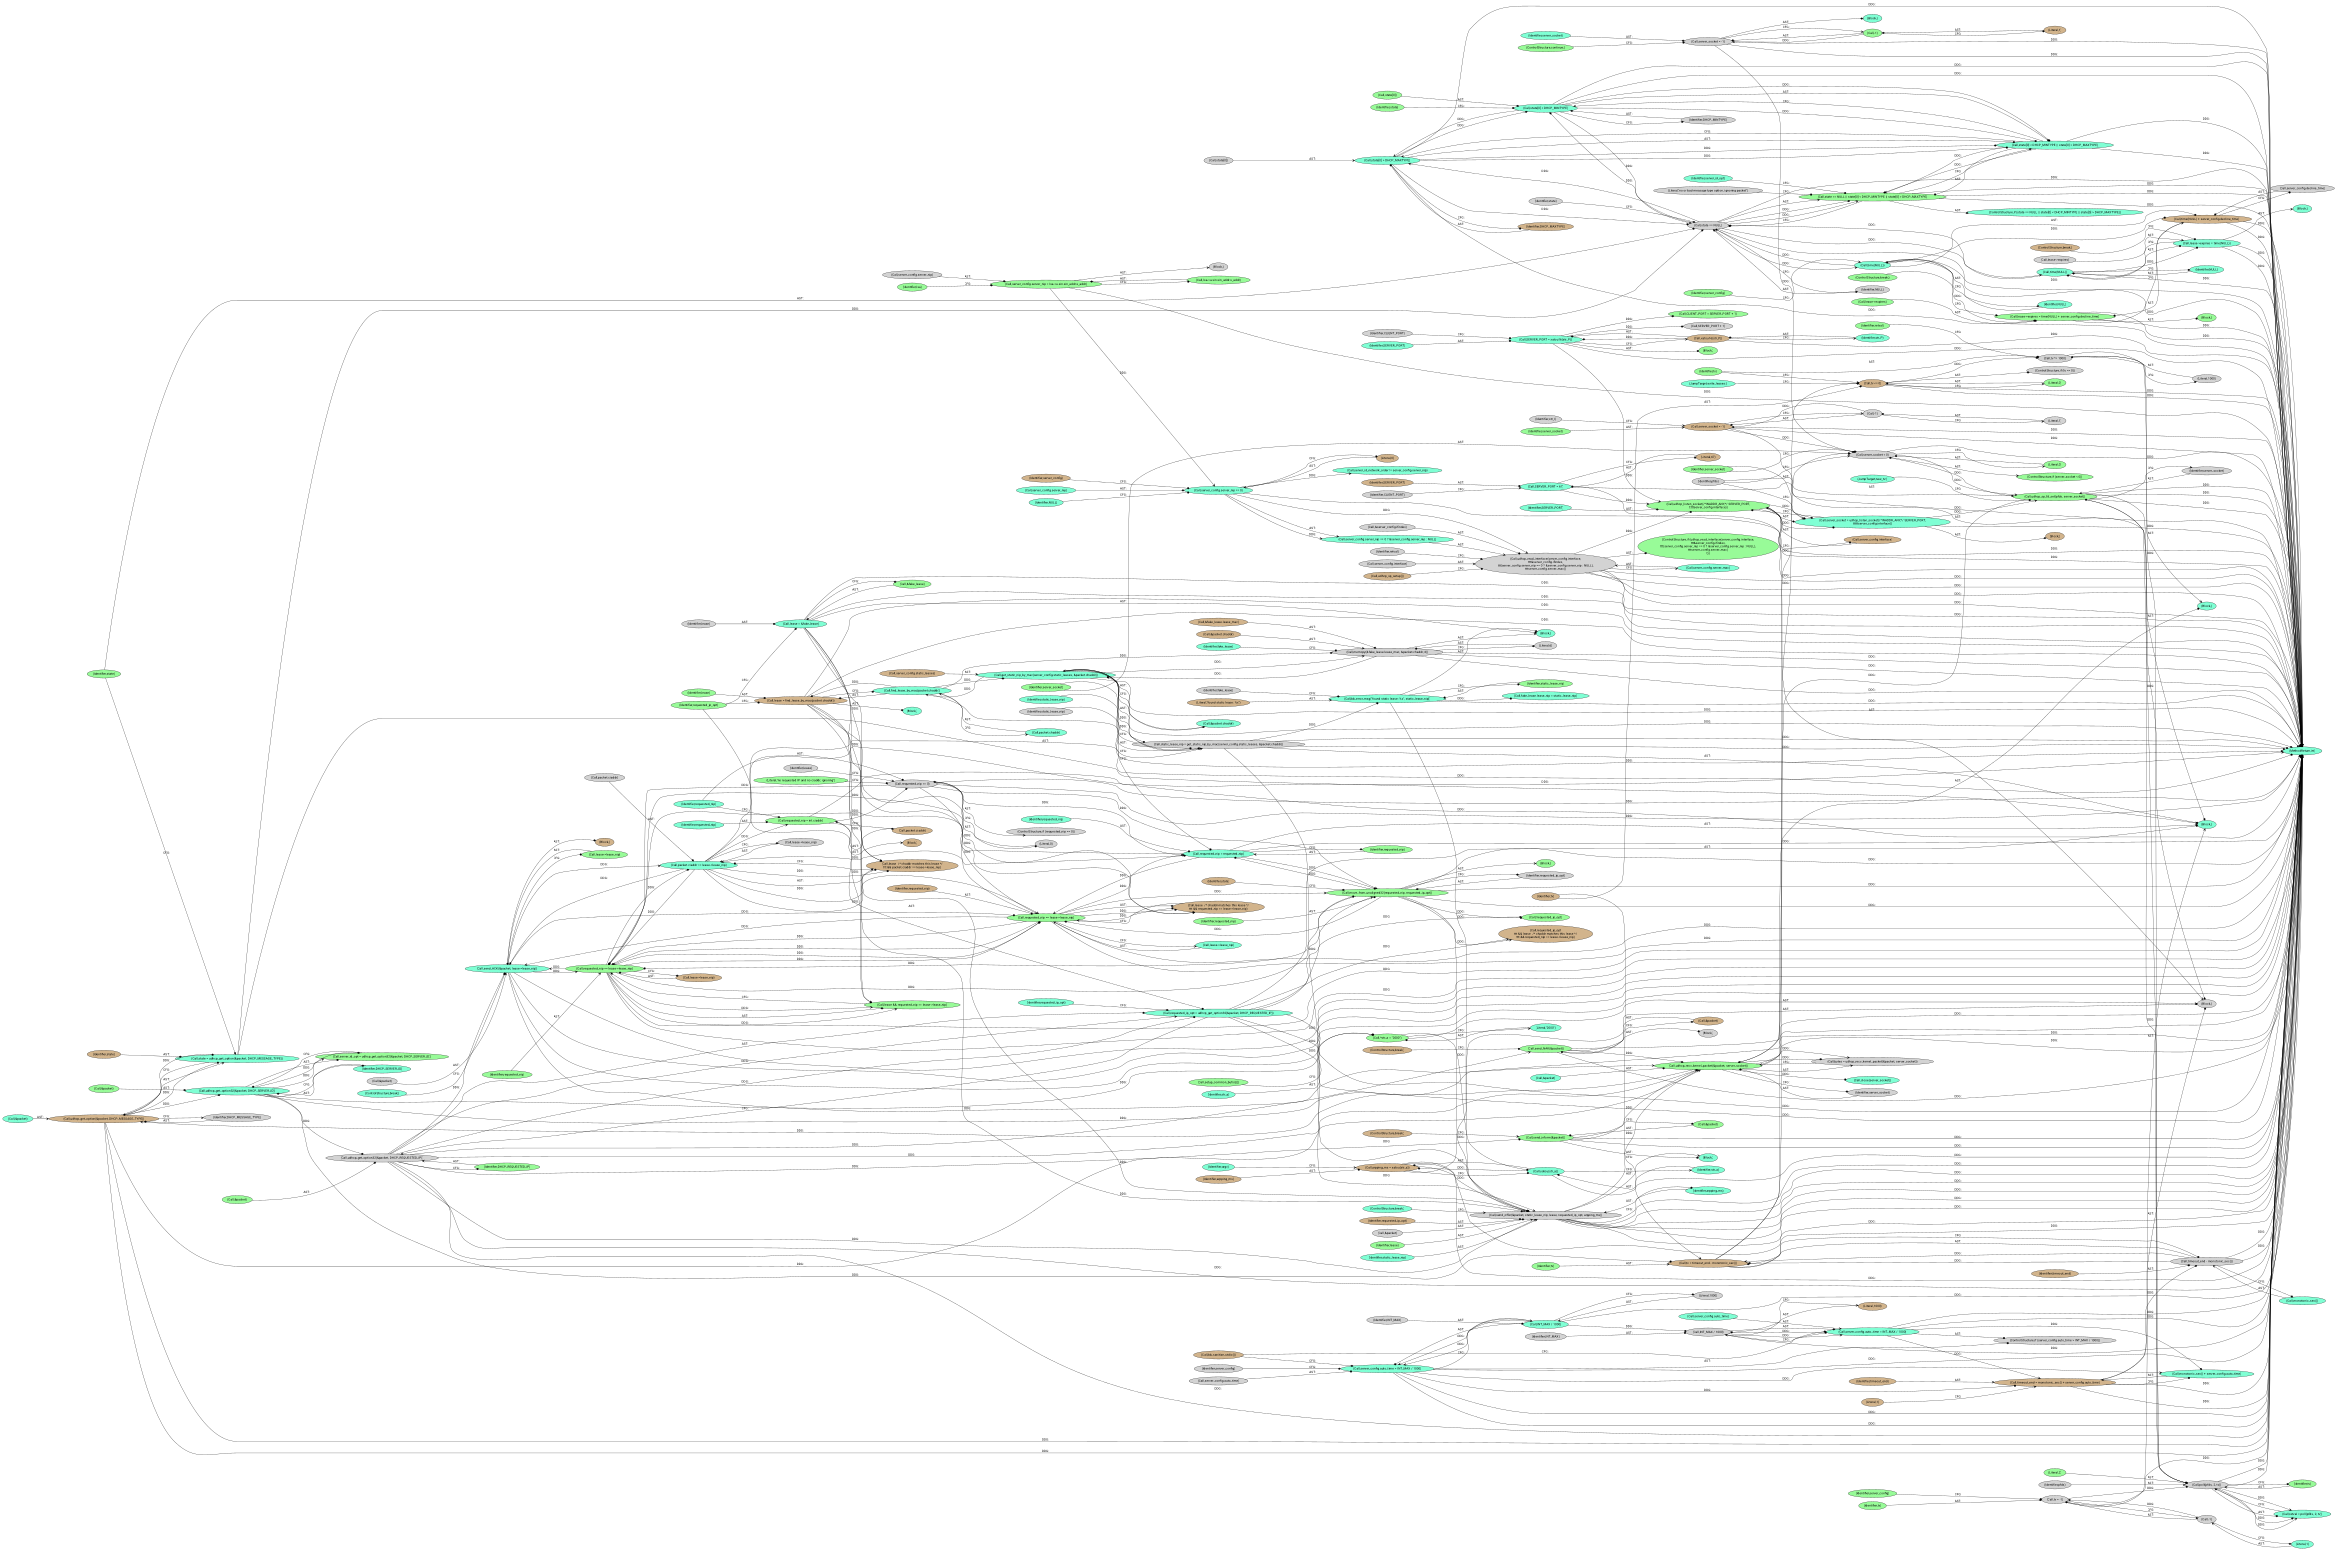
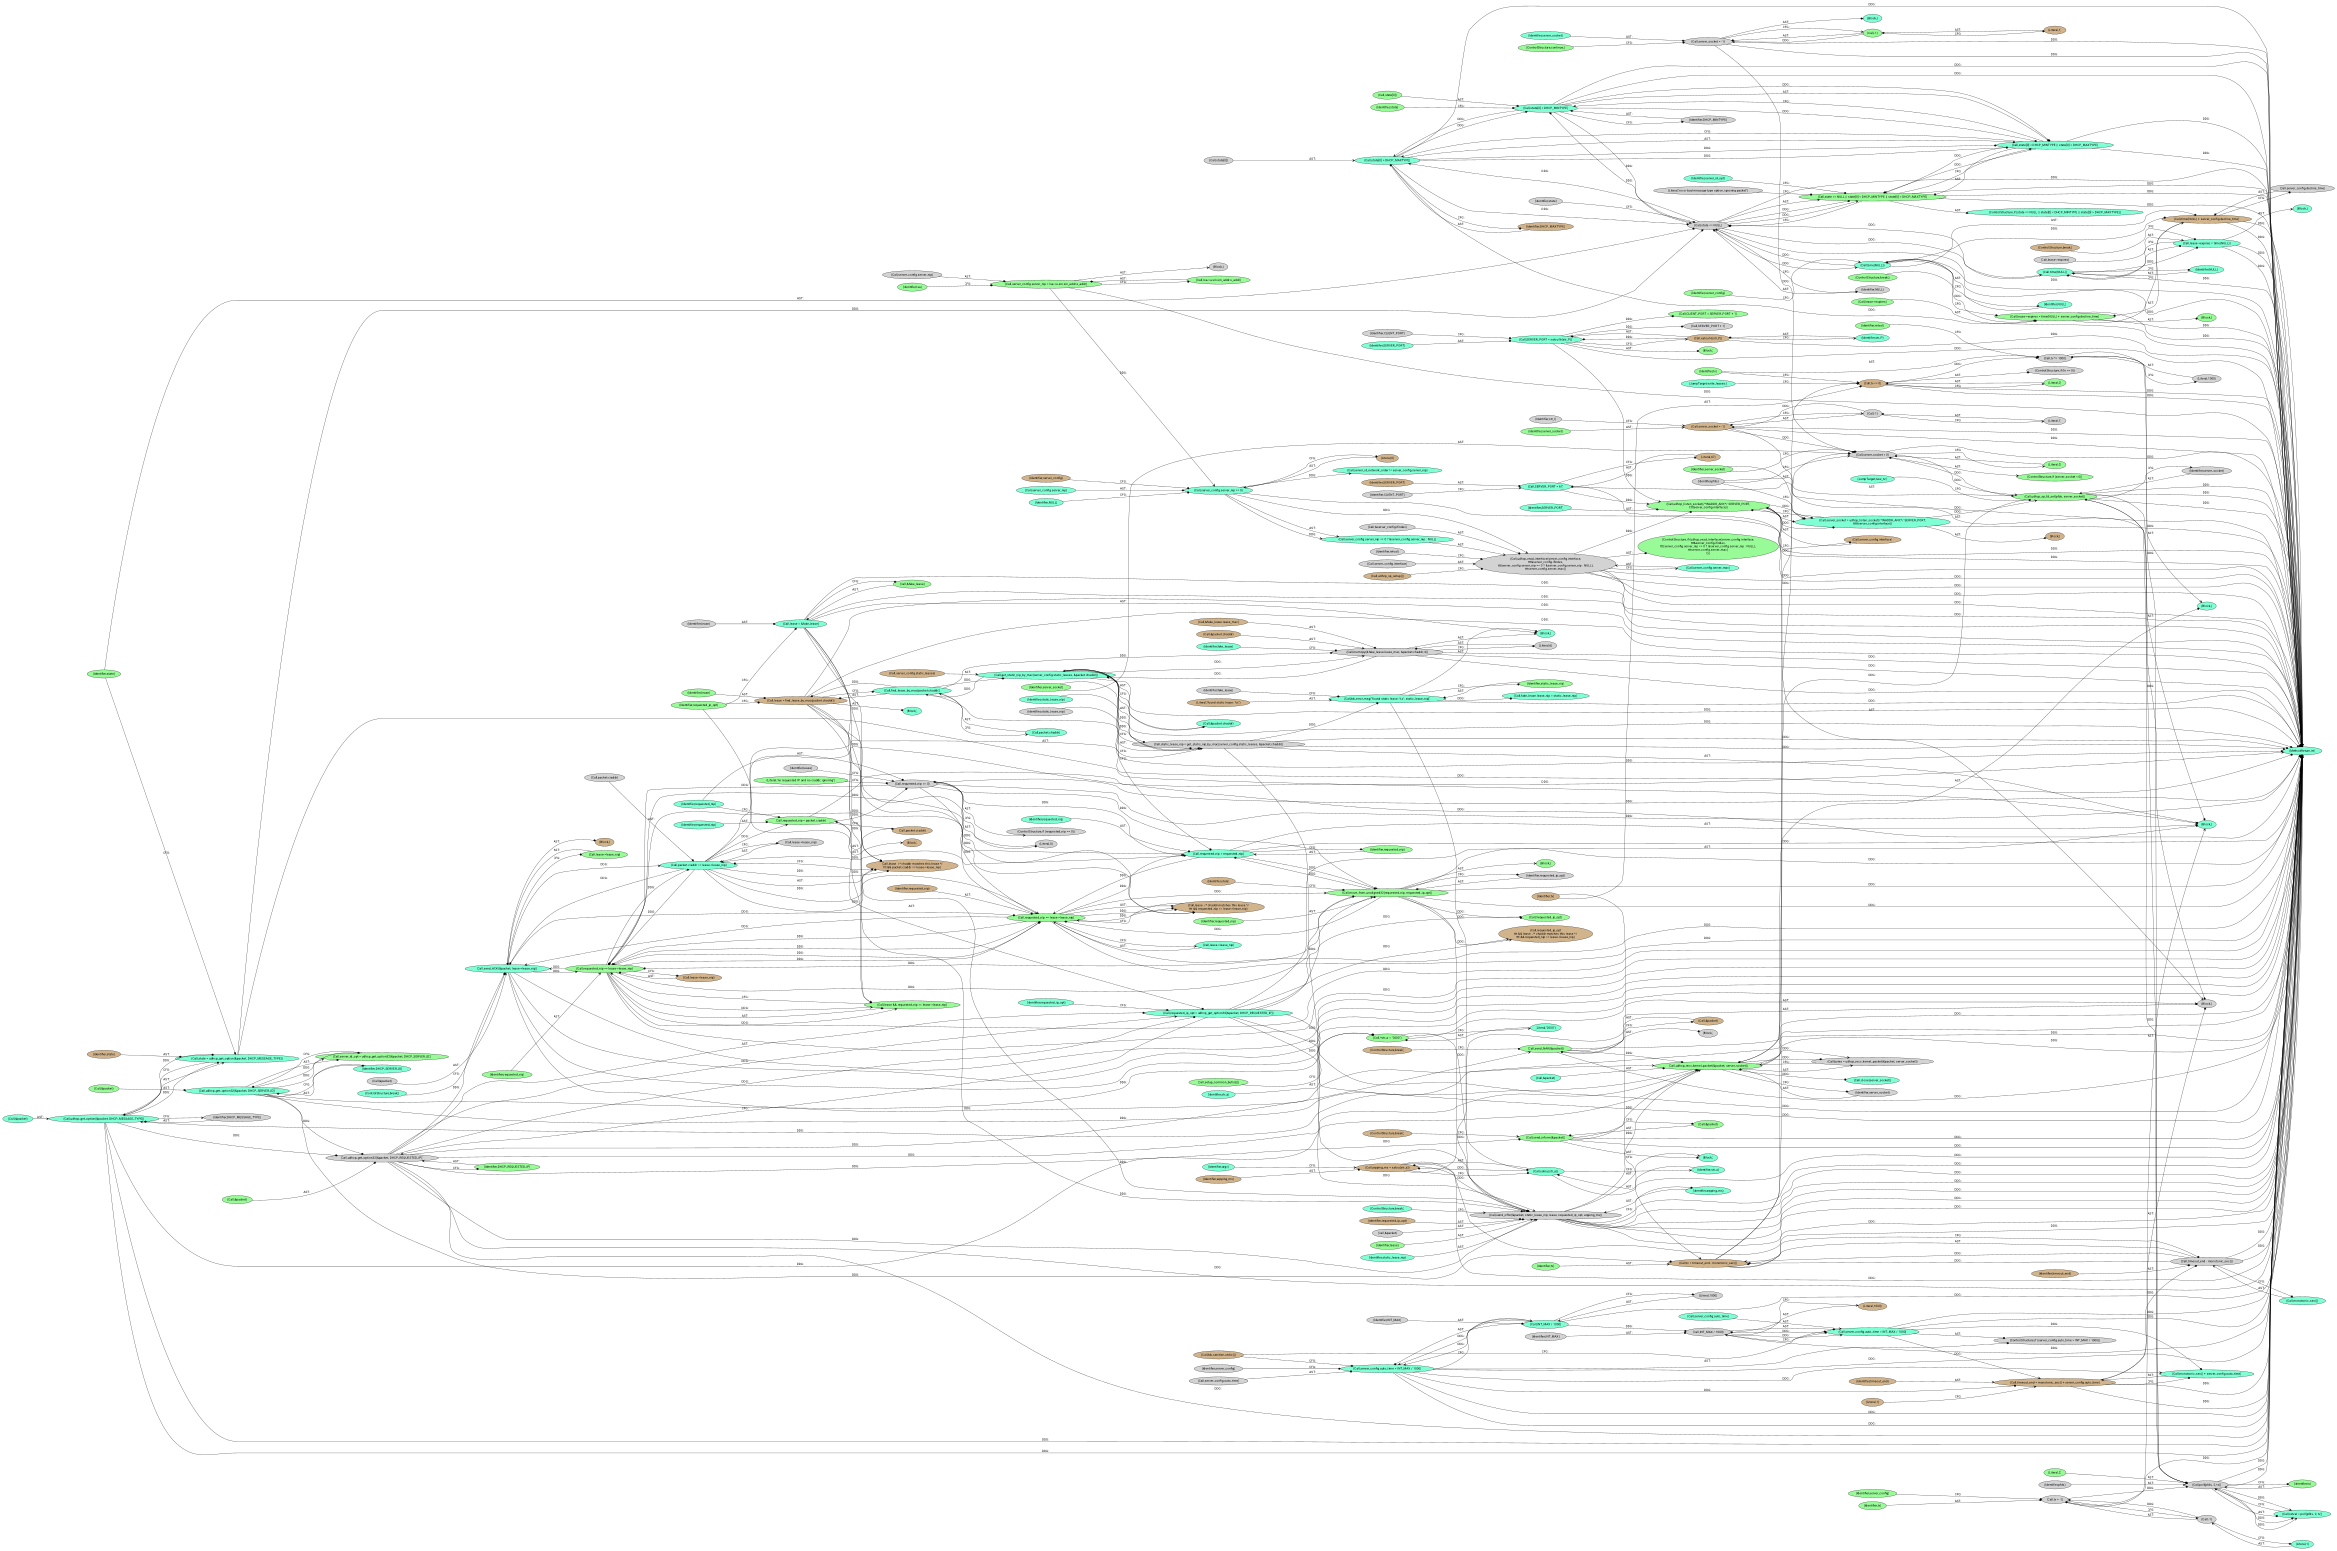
(801, 821) -> (801, 821)
(171, 1106) -> (225, 1145)
(104, 1119) -> (104, 1119)
